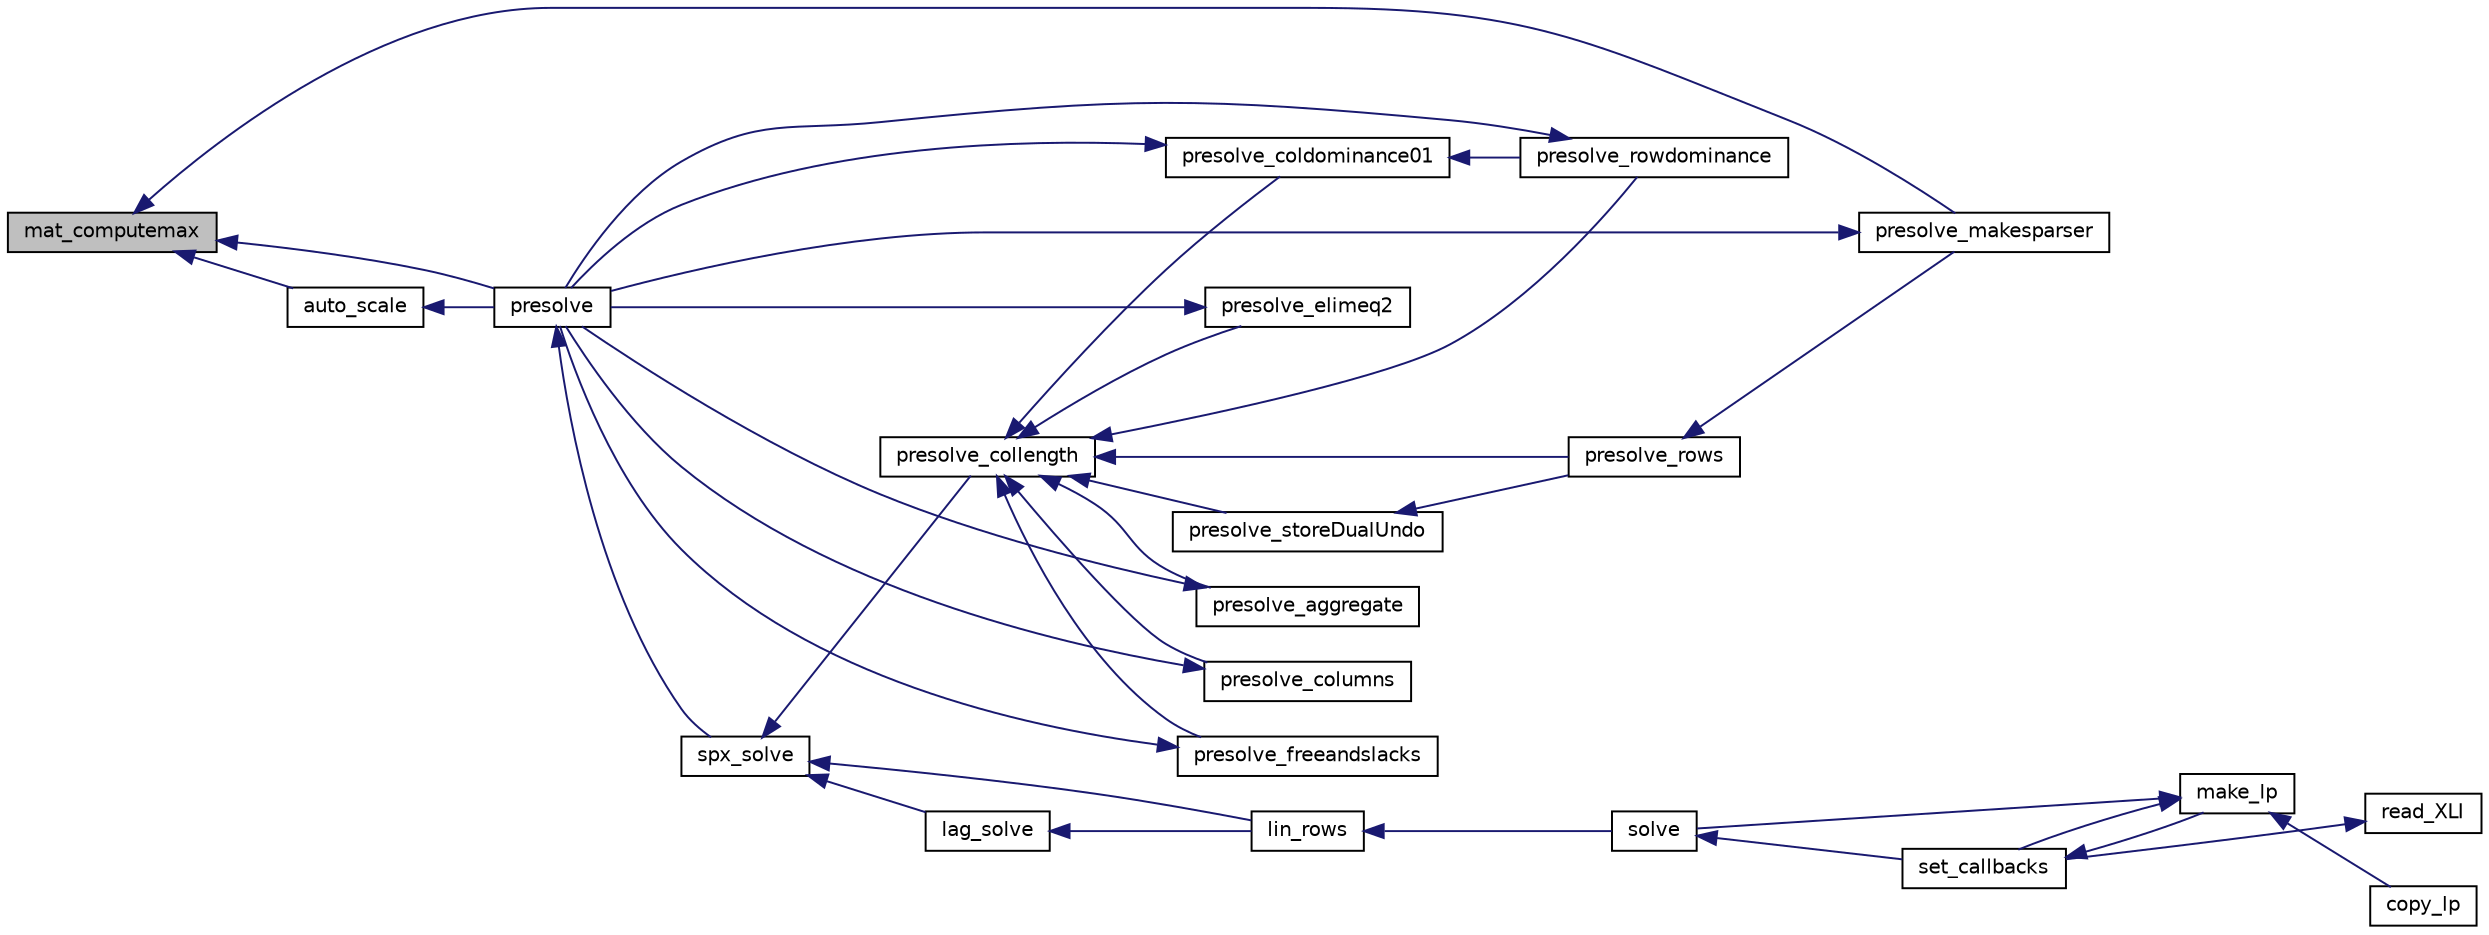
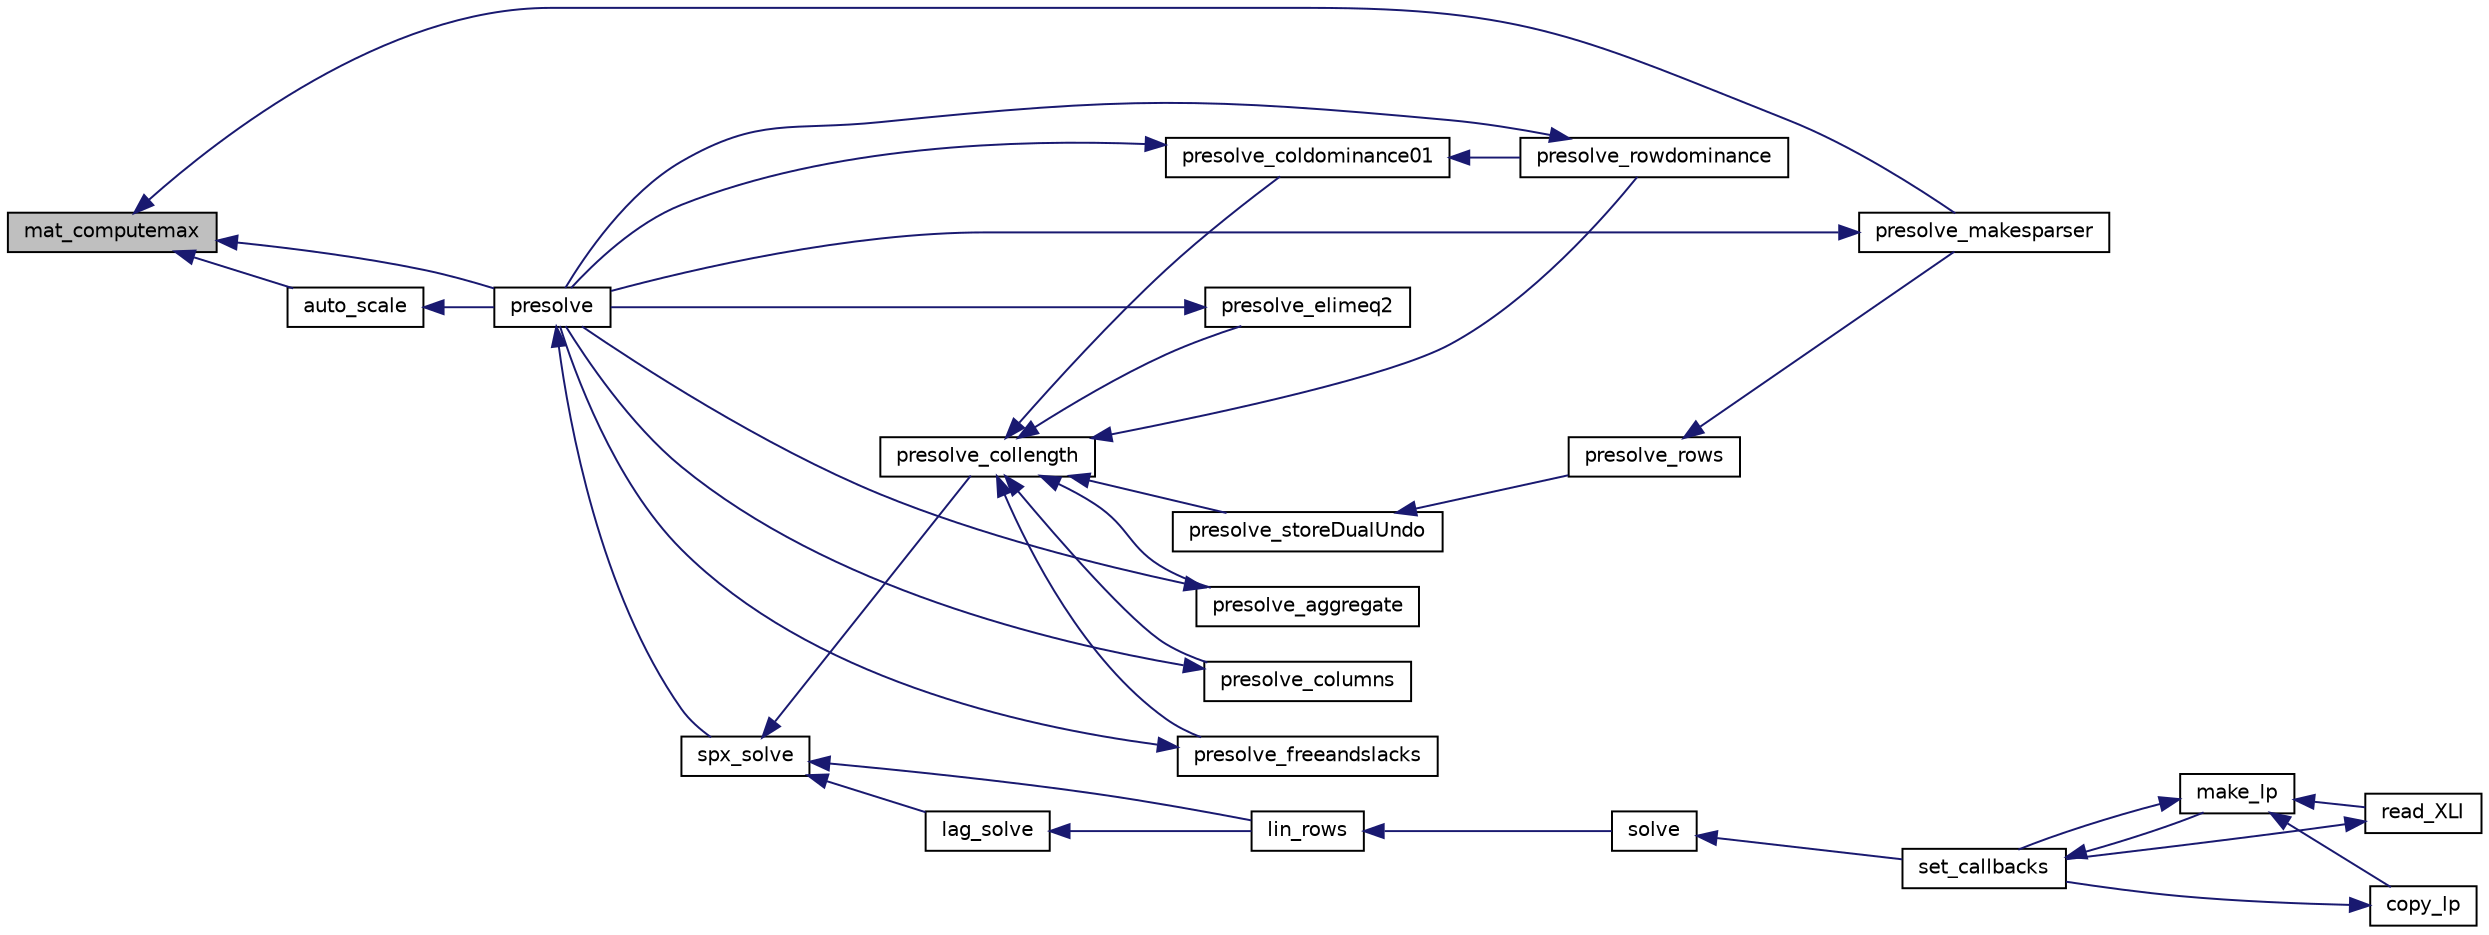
(1342, 457) -> none
(1928, 814) -> (2340, 805)
none -> (2207, 898)
